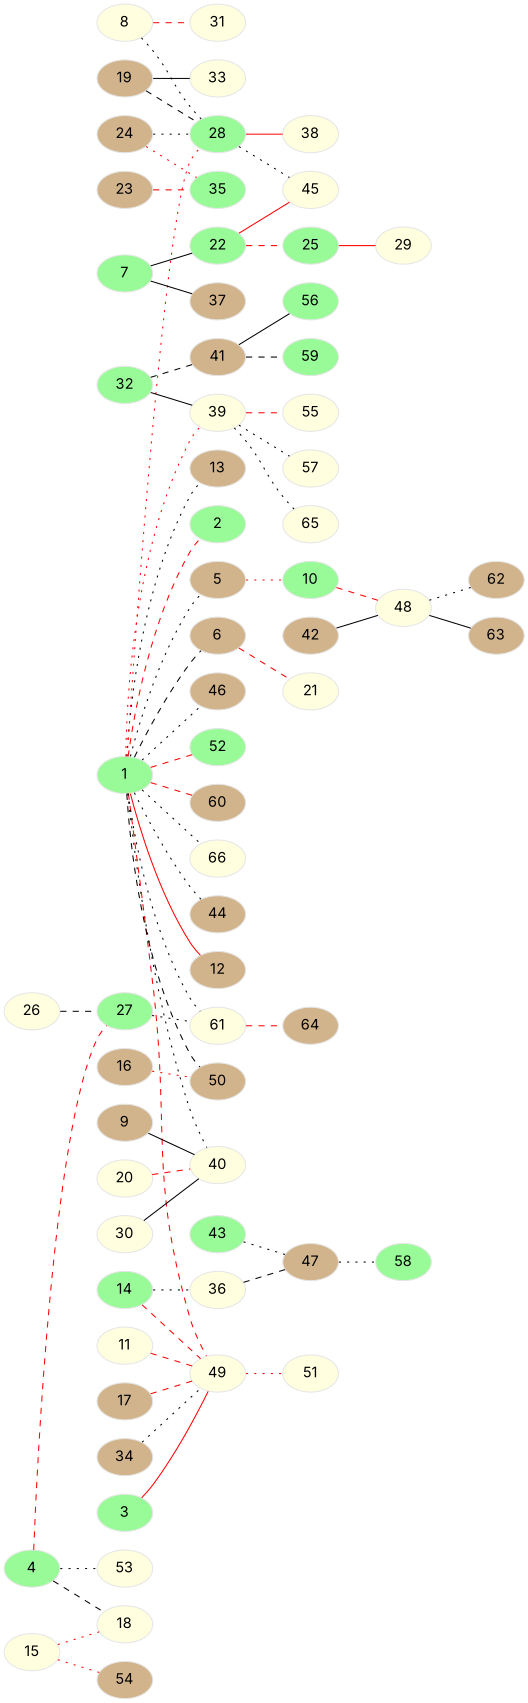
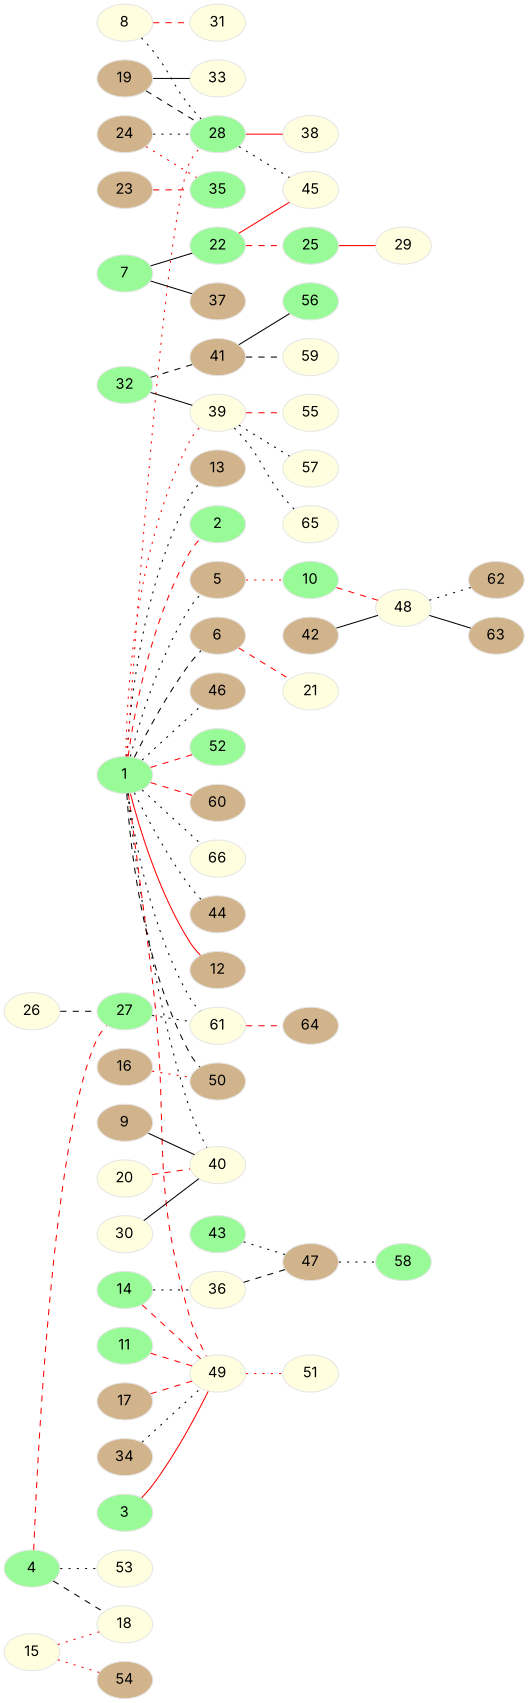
(311, 357) -> (311, 357)
(125, 1346) -> (125, 1346)
